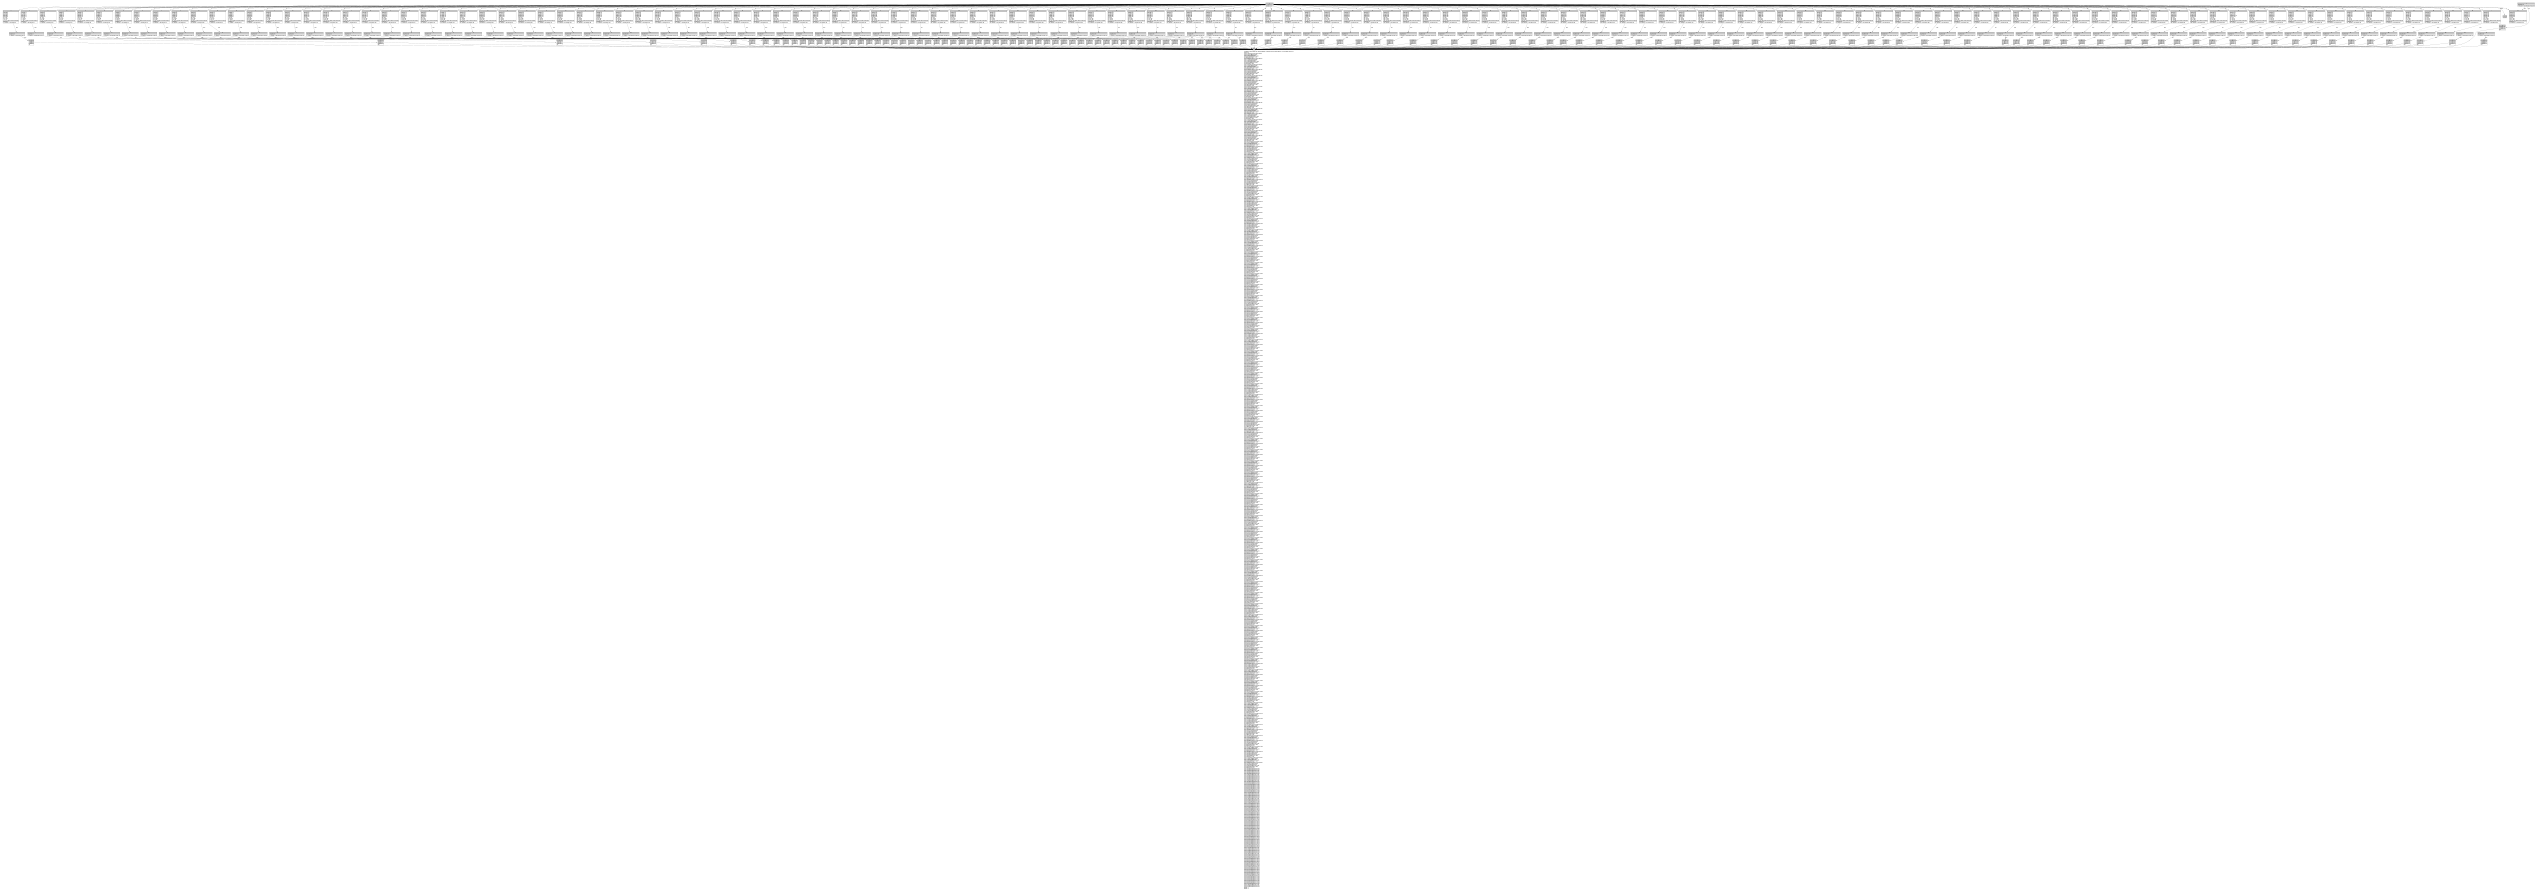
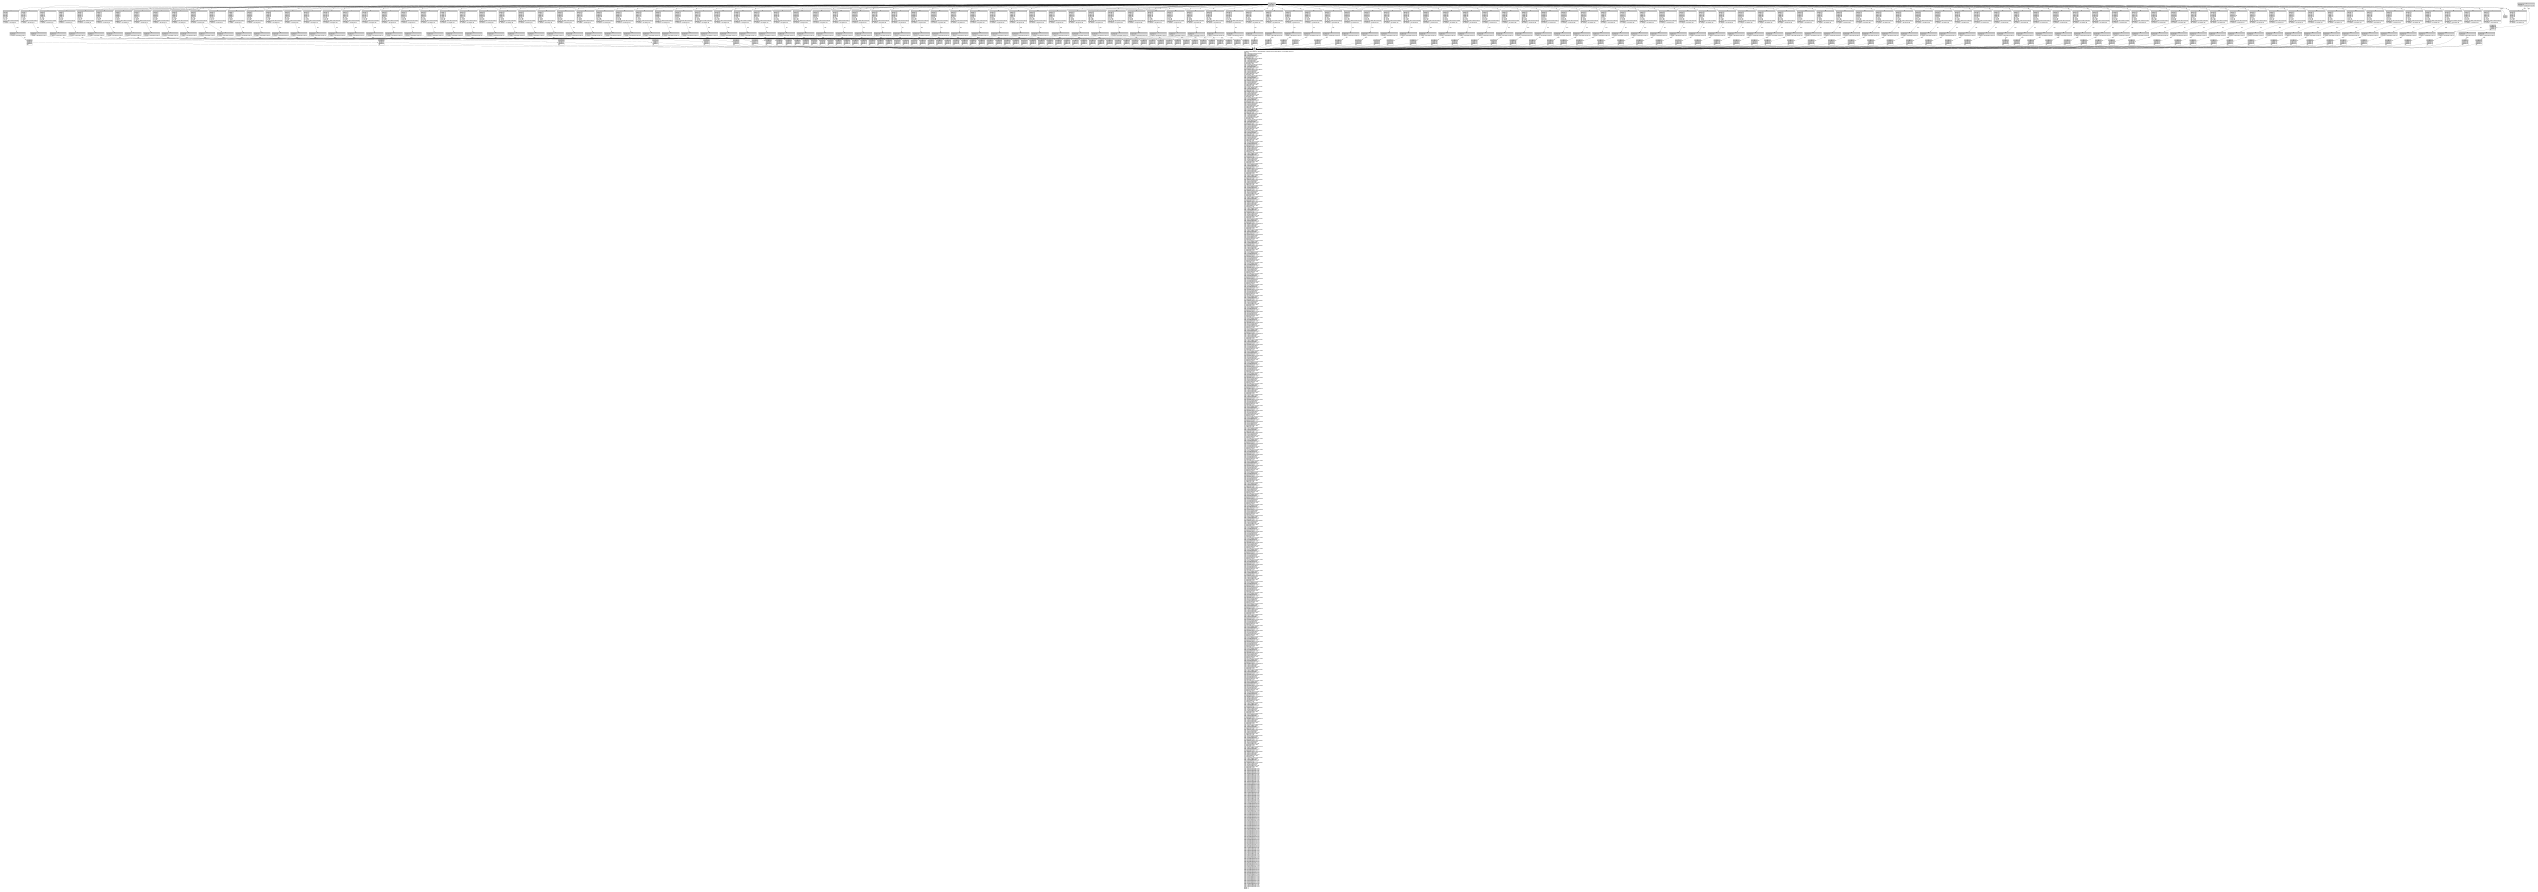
(2524, 8) -> (687, 27)
(492, 27) -> (2524, 8)
